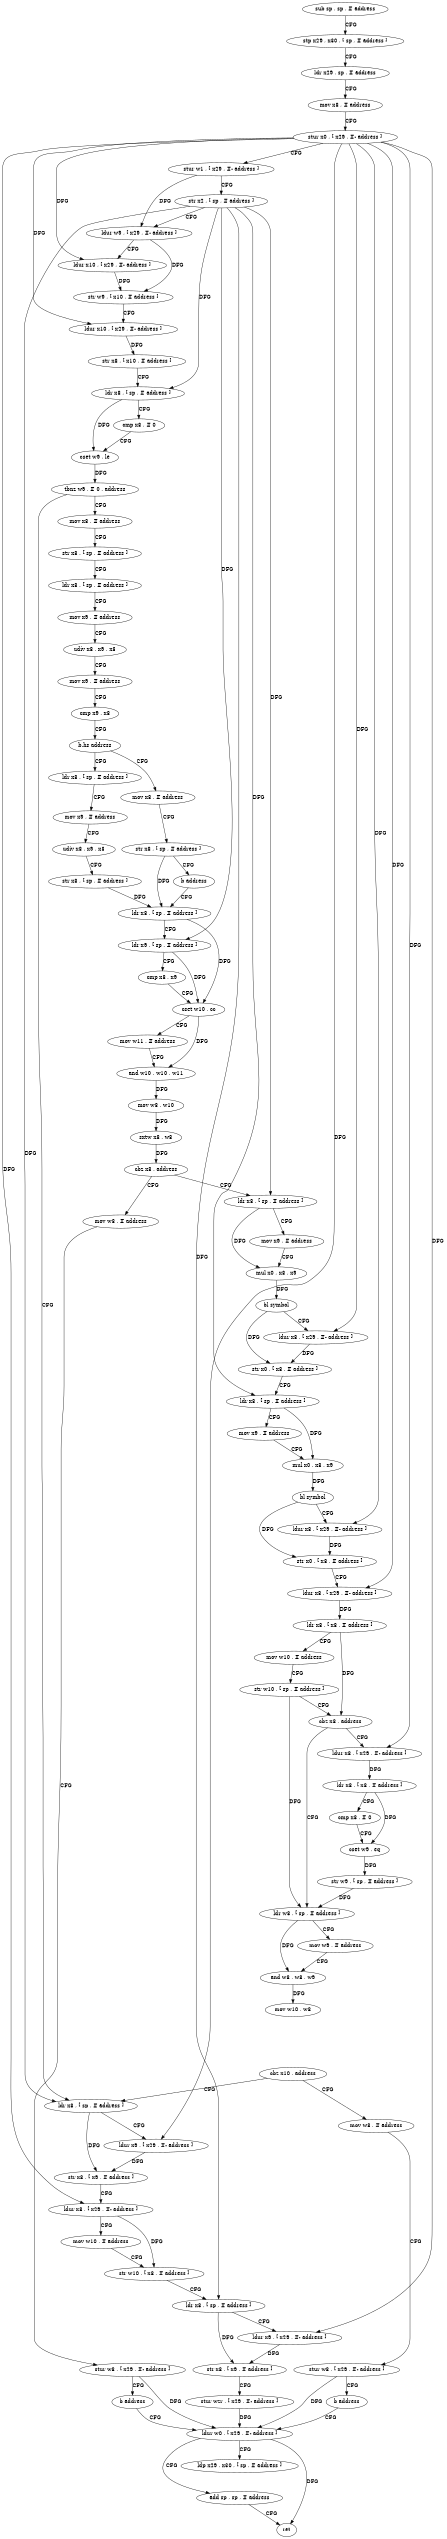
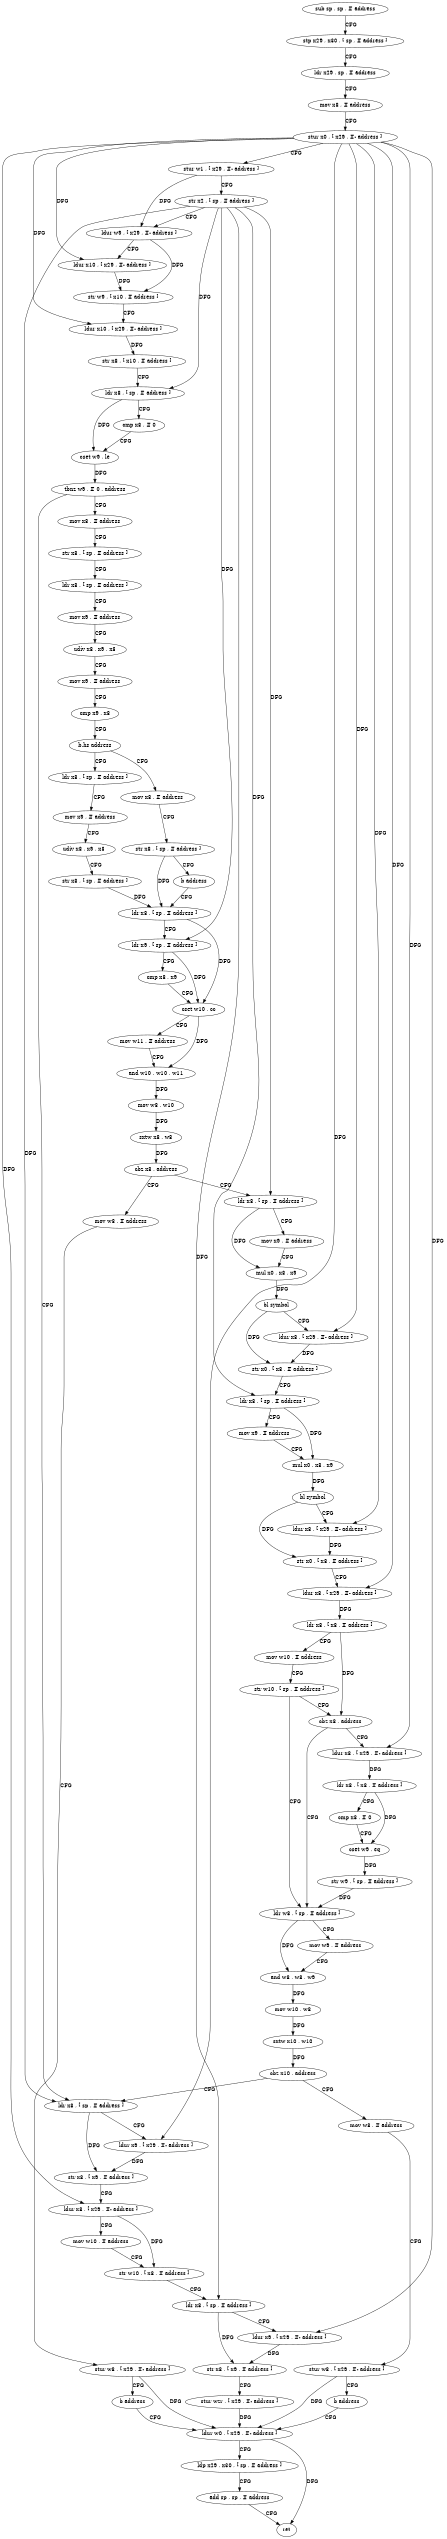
(295, 1802) -> (295, 1802)
none -> (293, 2042)
(163, 2469) -> (240, 2480)
